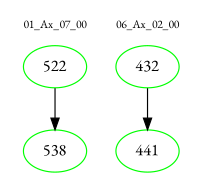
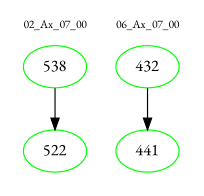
(56, 25) -> (56, 25)
(148, 25) -> (148, 25)
(55, 103) -> (55, 103)
